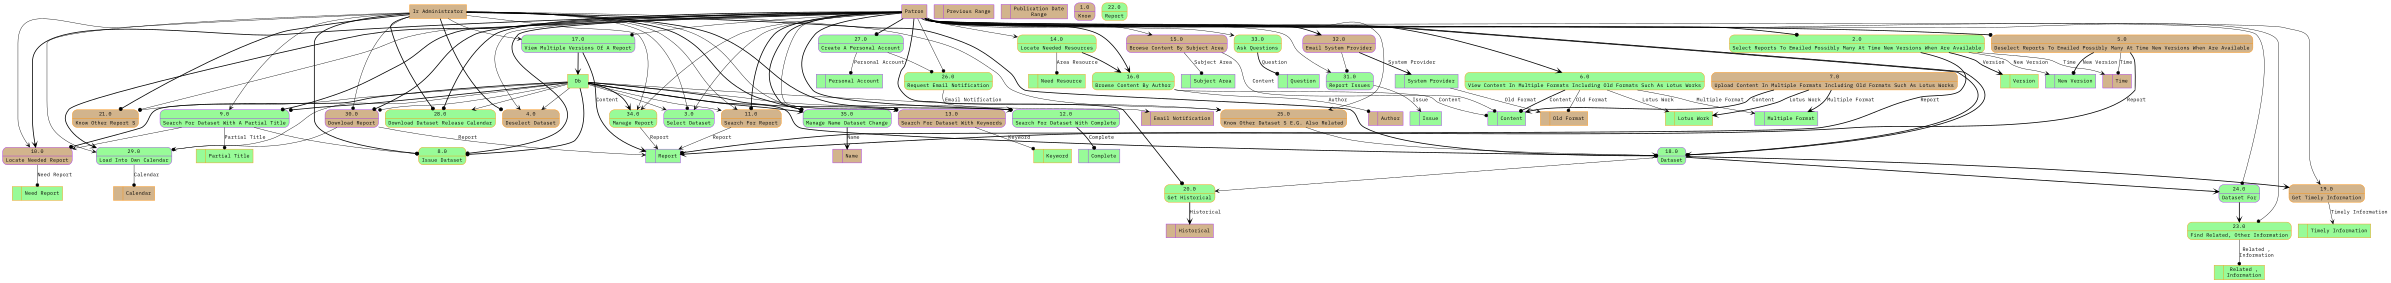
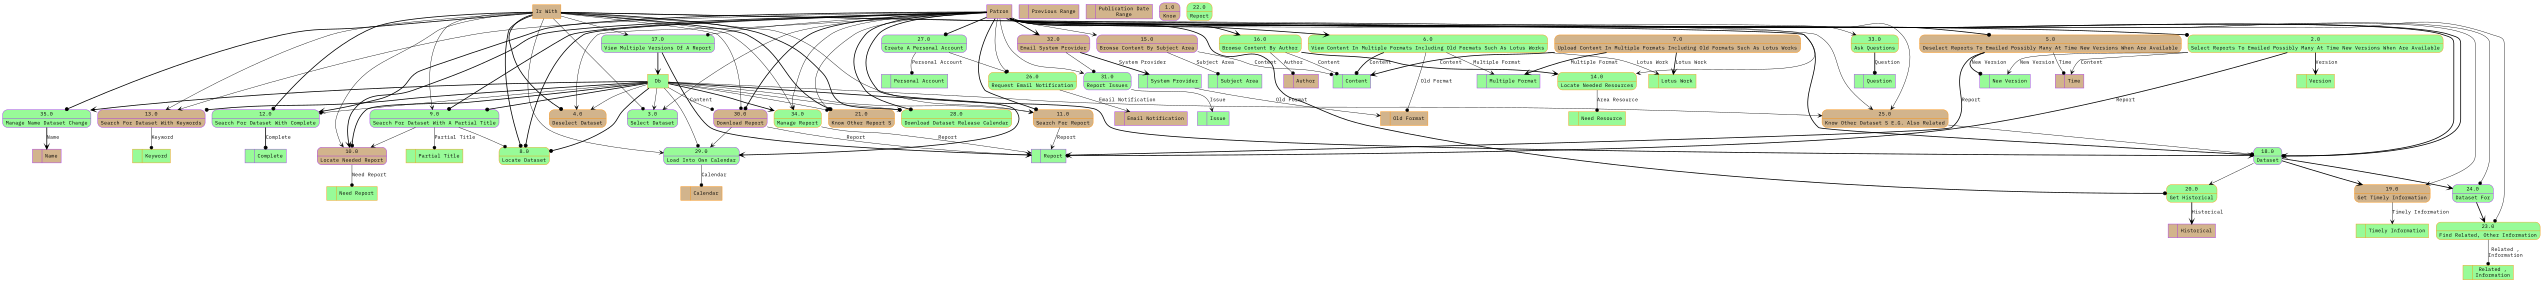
(438, 12) -> (547, 12)
(796, 27) -> none
(1100, 60) -> (1427, 67)
(2070, 62) -> (2092, 62)
(442, 160) -> (524, 160)
